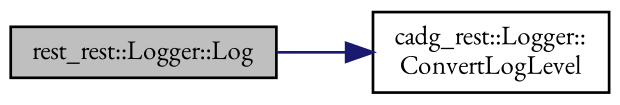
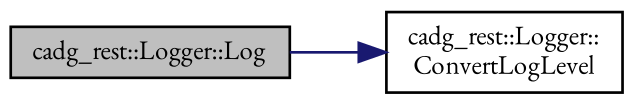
(144, 52) -> (150, 52)
